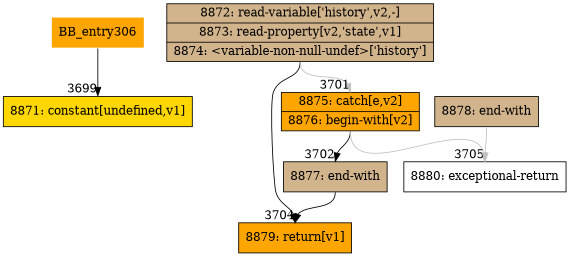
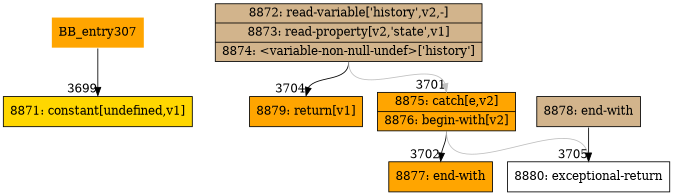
(98, 33) -> (98, 33)
(486, 140) -> (589, 140)
(335, 177) -> (441, 177)
(319, 207) -> none
